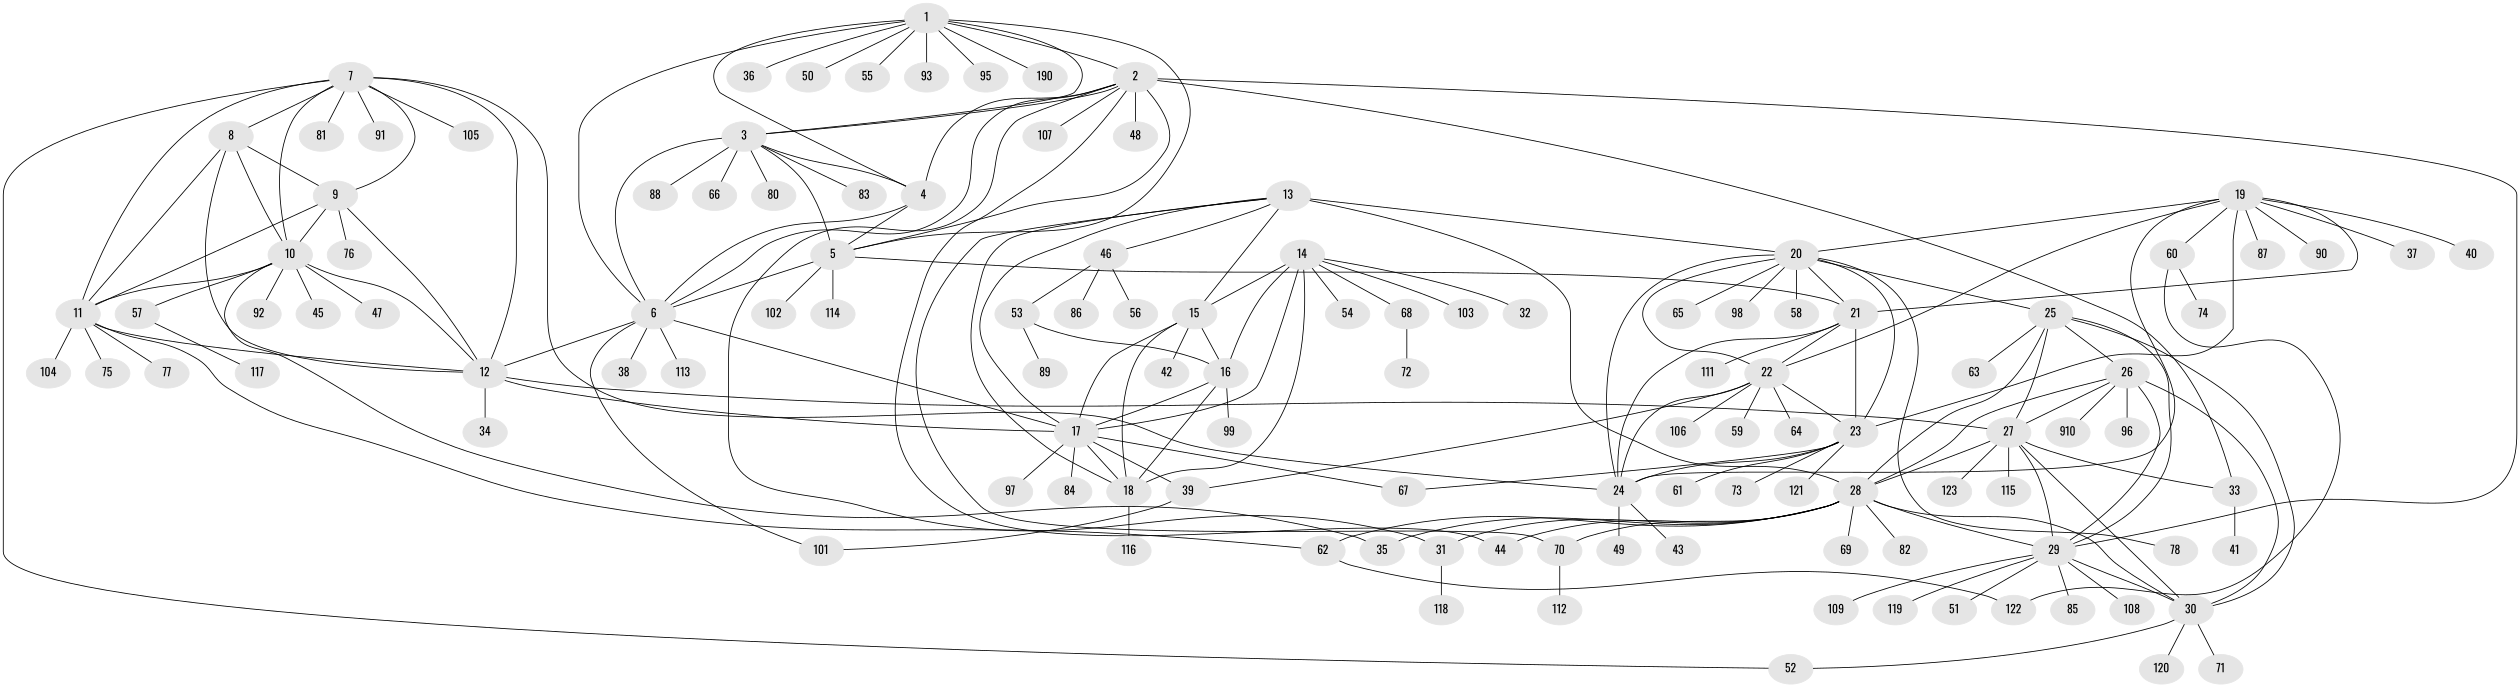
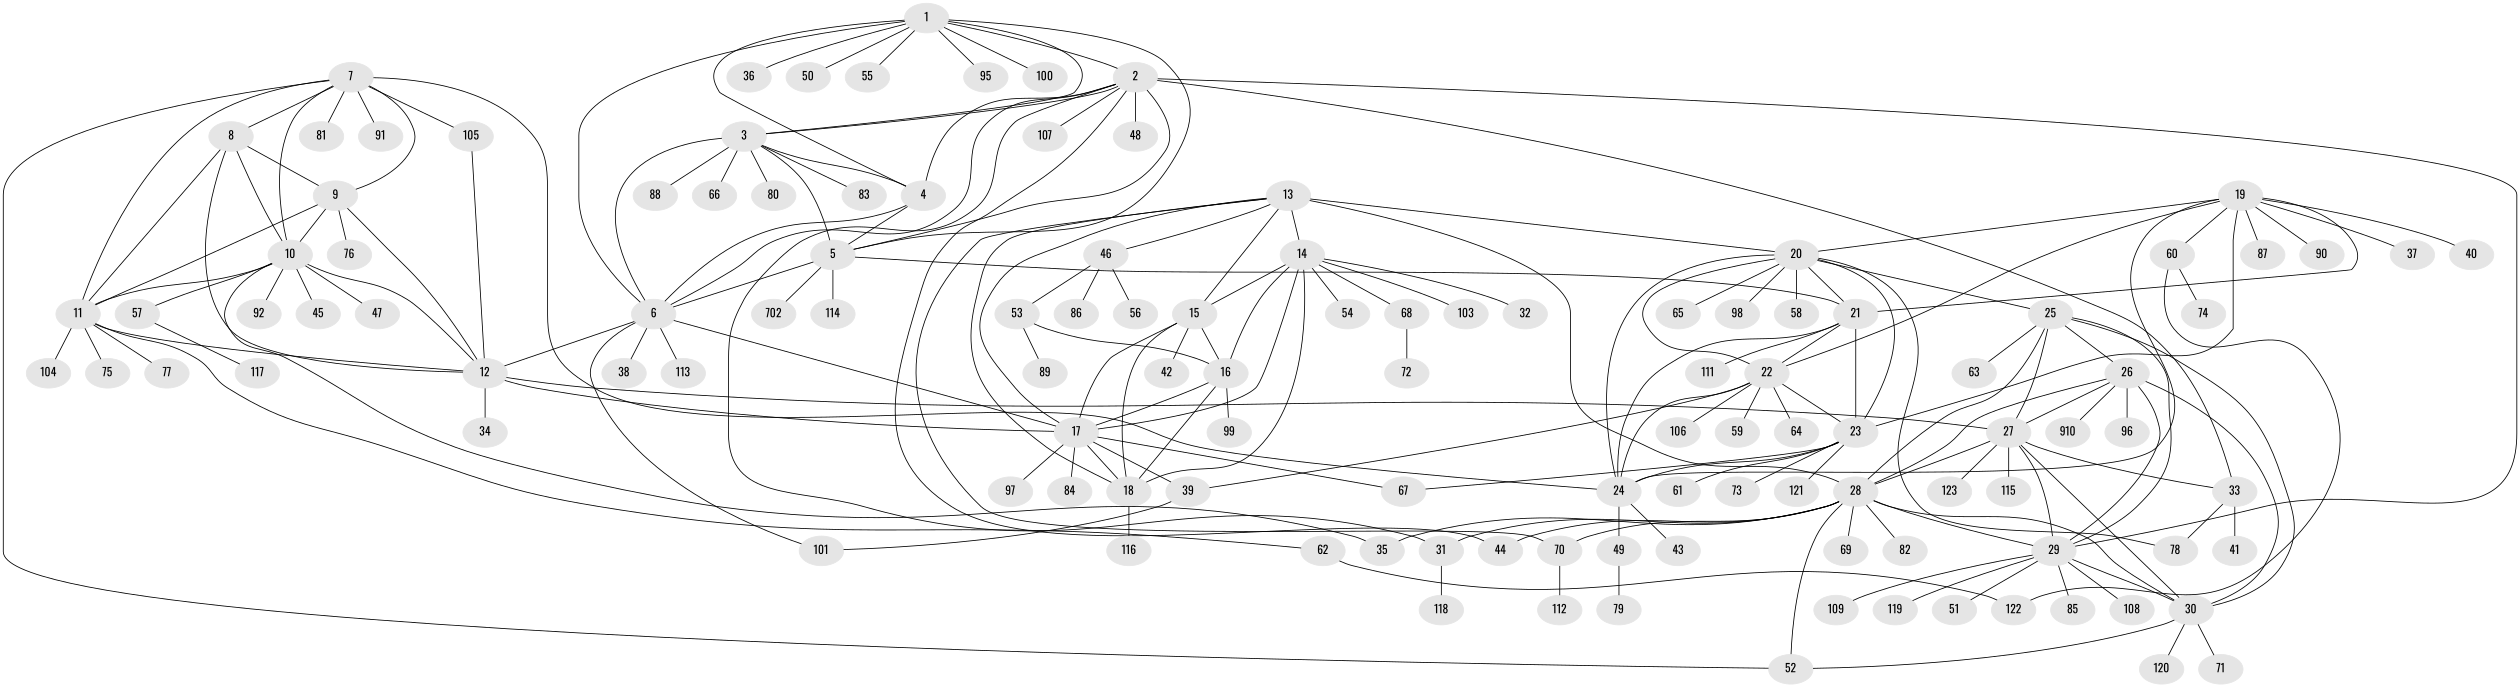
(927, 77) -> none
(1045, 77) -> (1045, 77)
(517, 171) -> (478, 255)
none -> (1295, 225)
(774, 314) -> (774, 314)
(1488, 517) -> (1802, 577)
none -> (2199, 527)
none -> (1619, 610)
